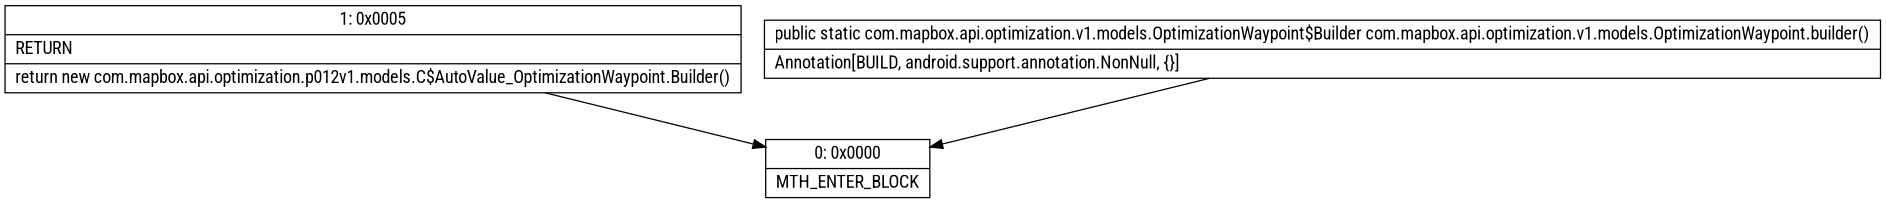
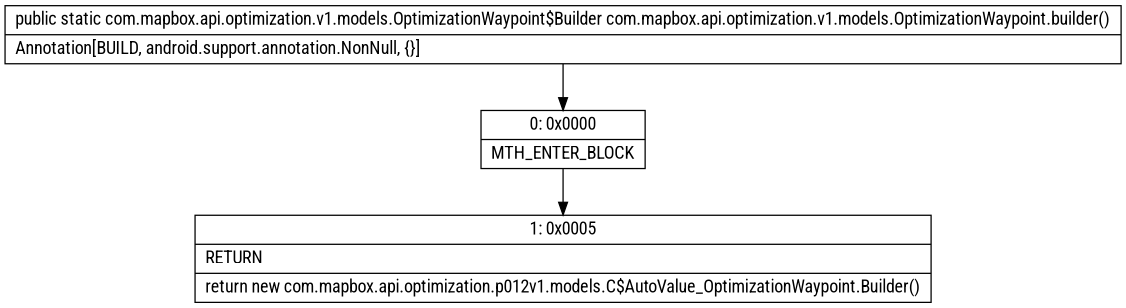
(649, 118) -> (563, 186)
